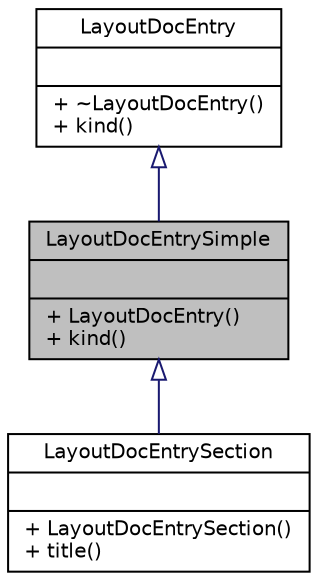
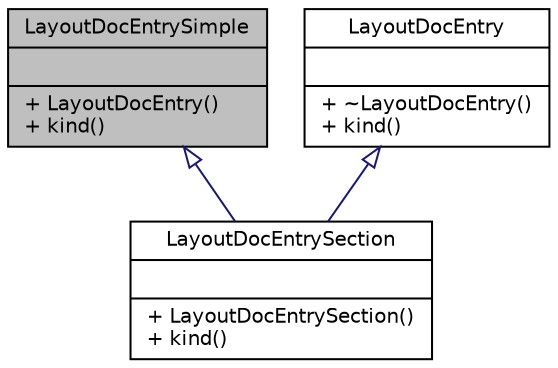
(159, 195) -> (348, 193)
(64, 551) -> (187, 339)
